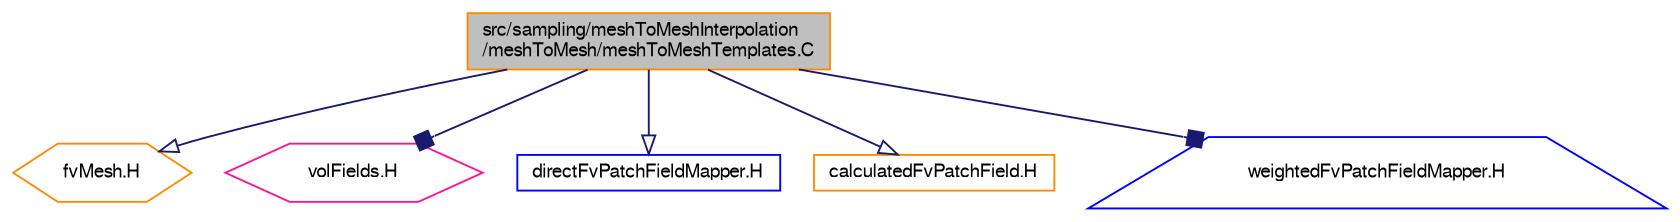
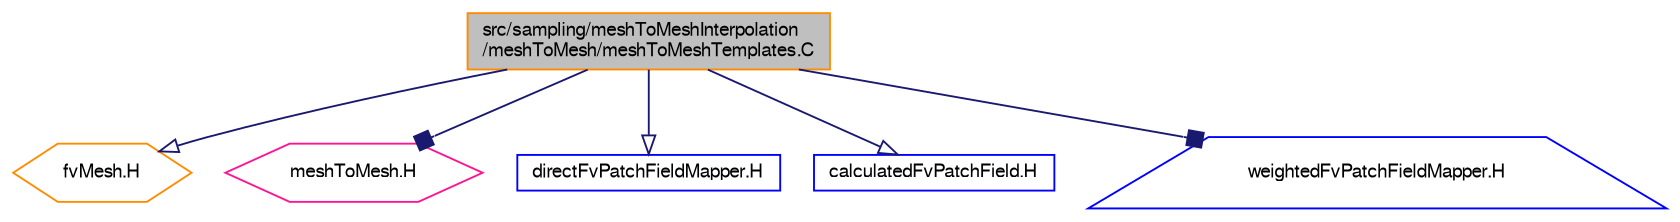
(354, 173) -> (354, 173)
(934, 173) -> (934, 173)
